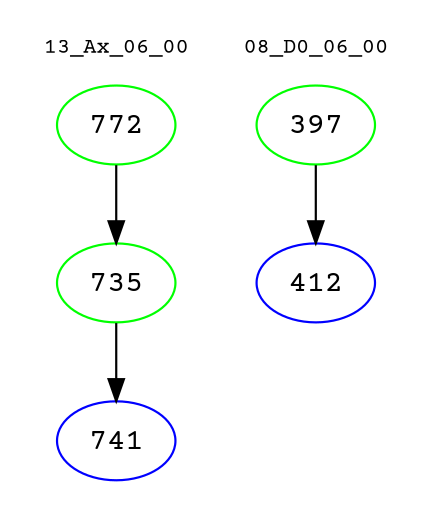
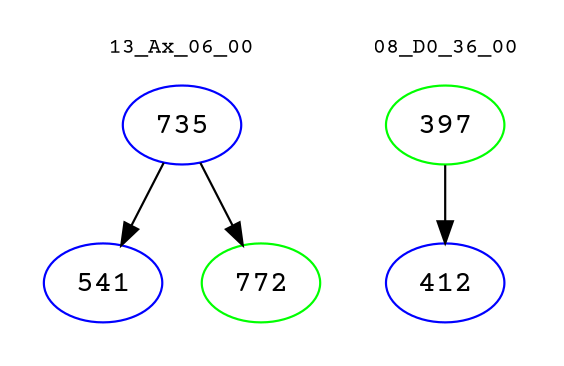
(317, 47) -> (446, 47)
(116, 193) -> (216, 194)
(116, 283) -> (182, 125)
(116, 441) -> (103, 283)
